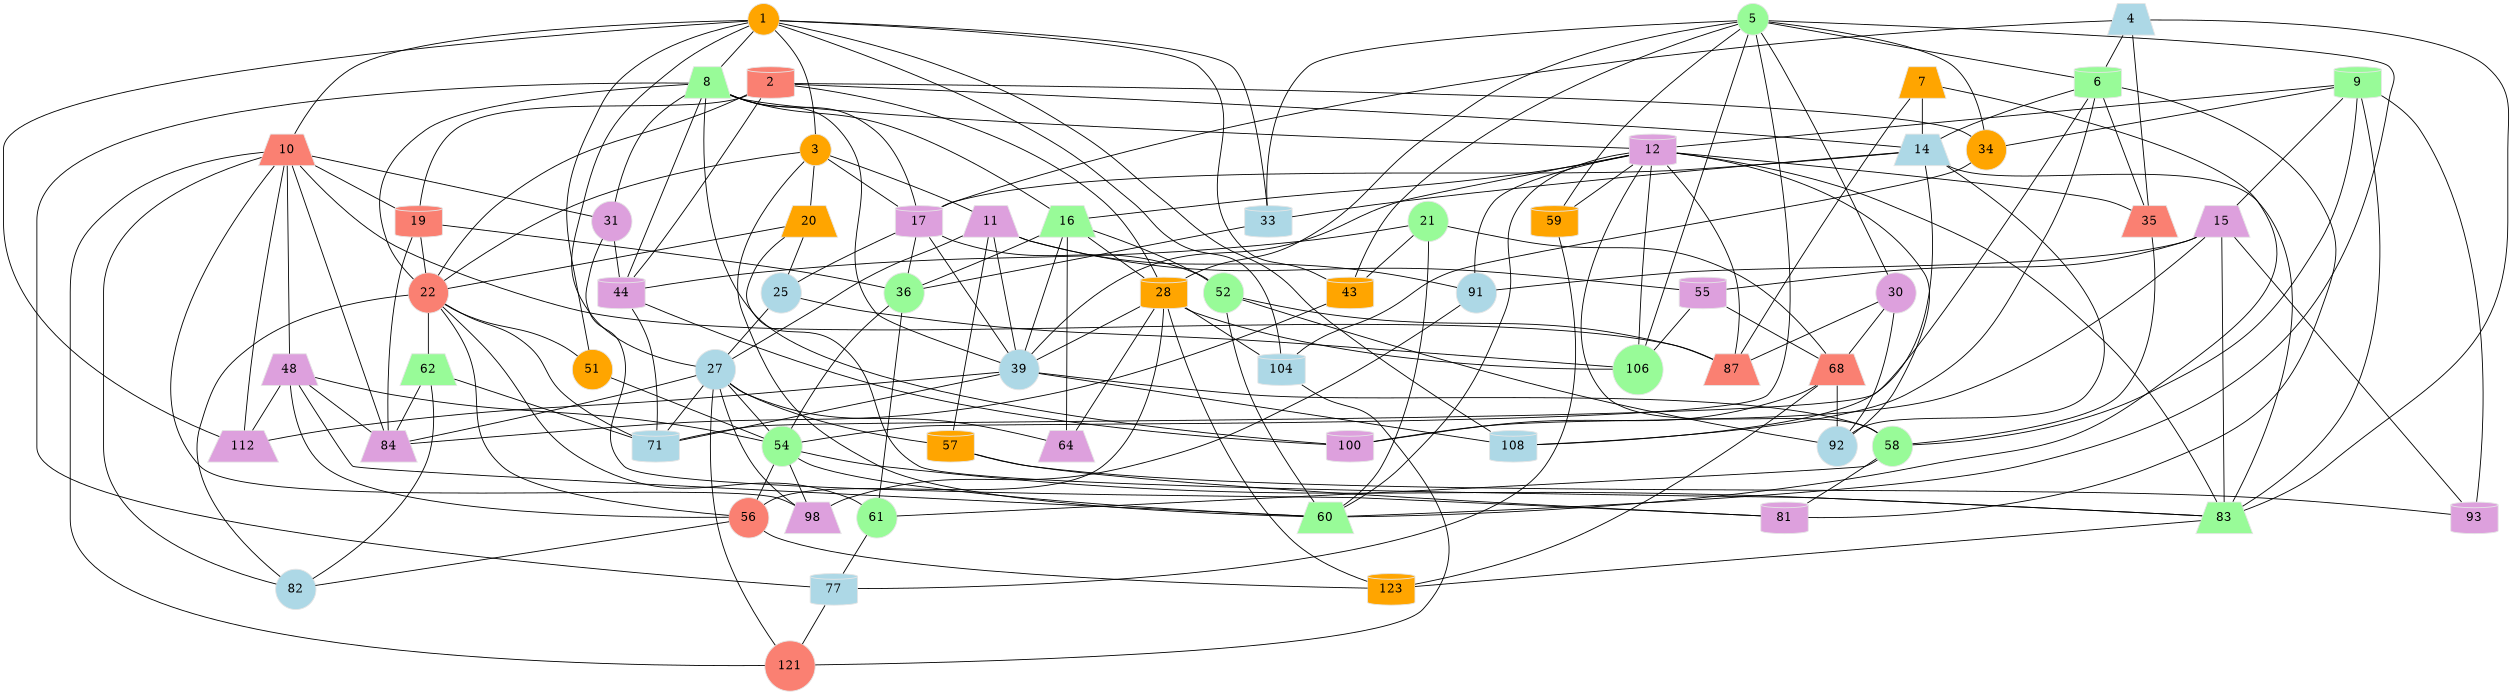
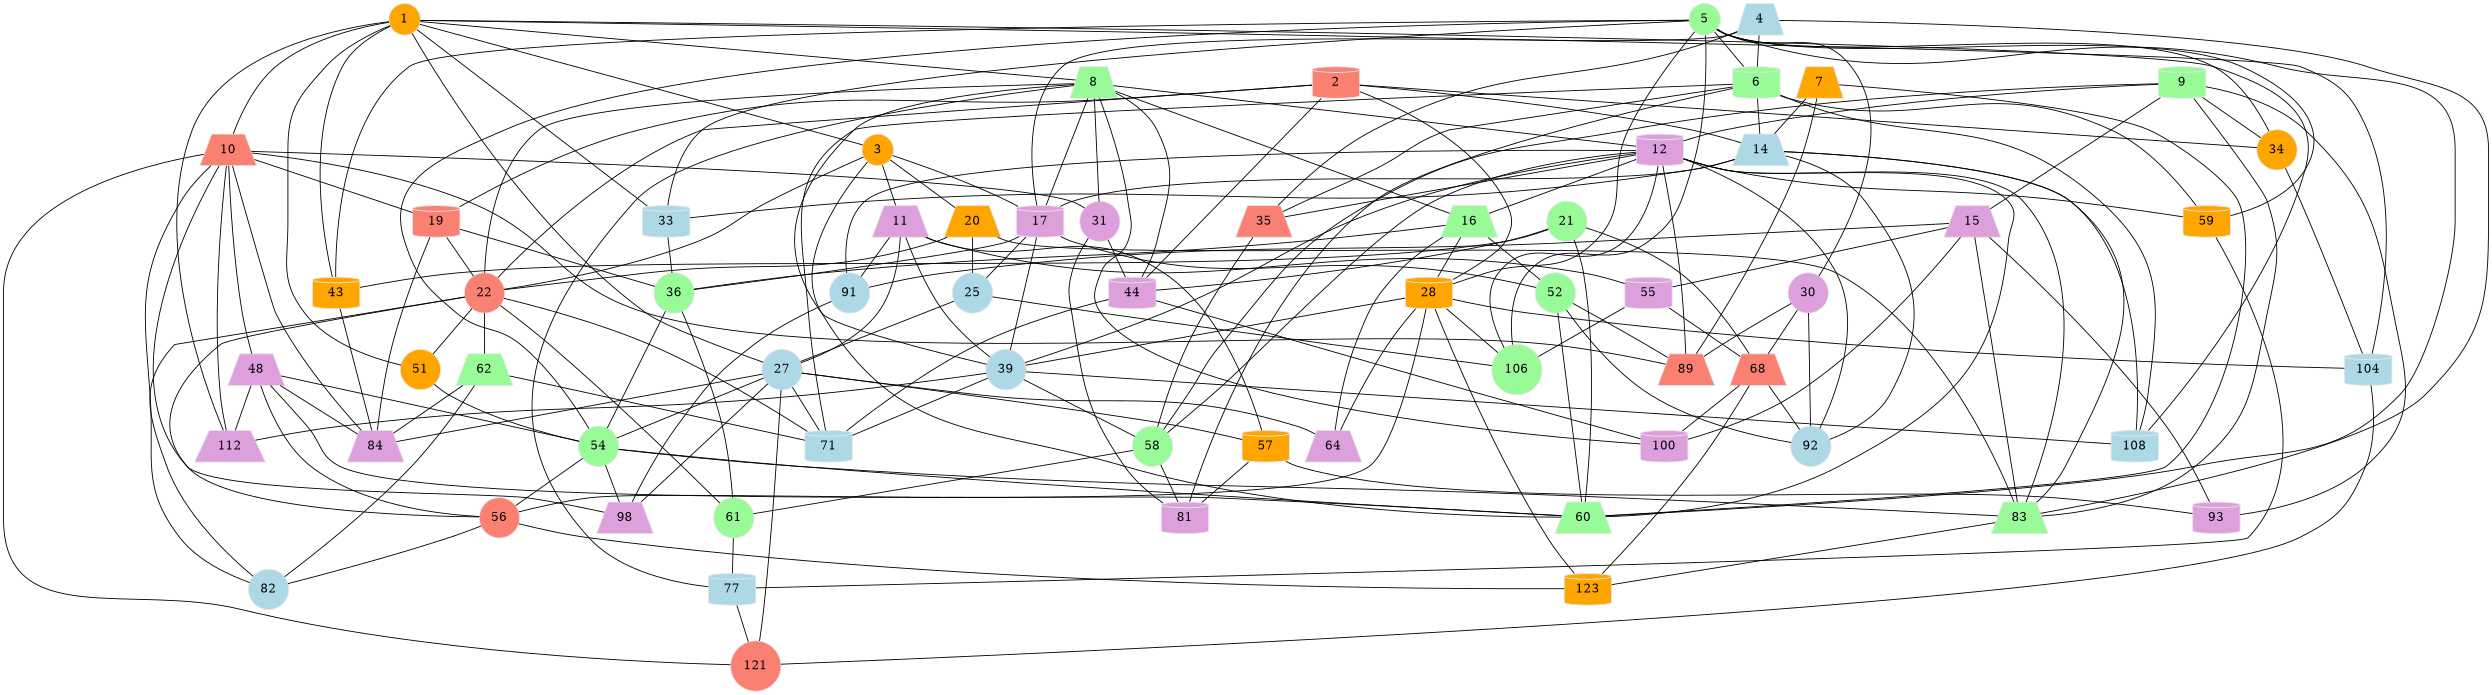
none -> (1982, 104)
(1044, 294) -> none
(1732, 370) -> (1686, 370)
